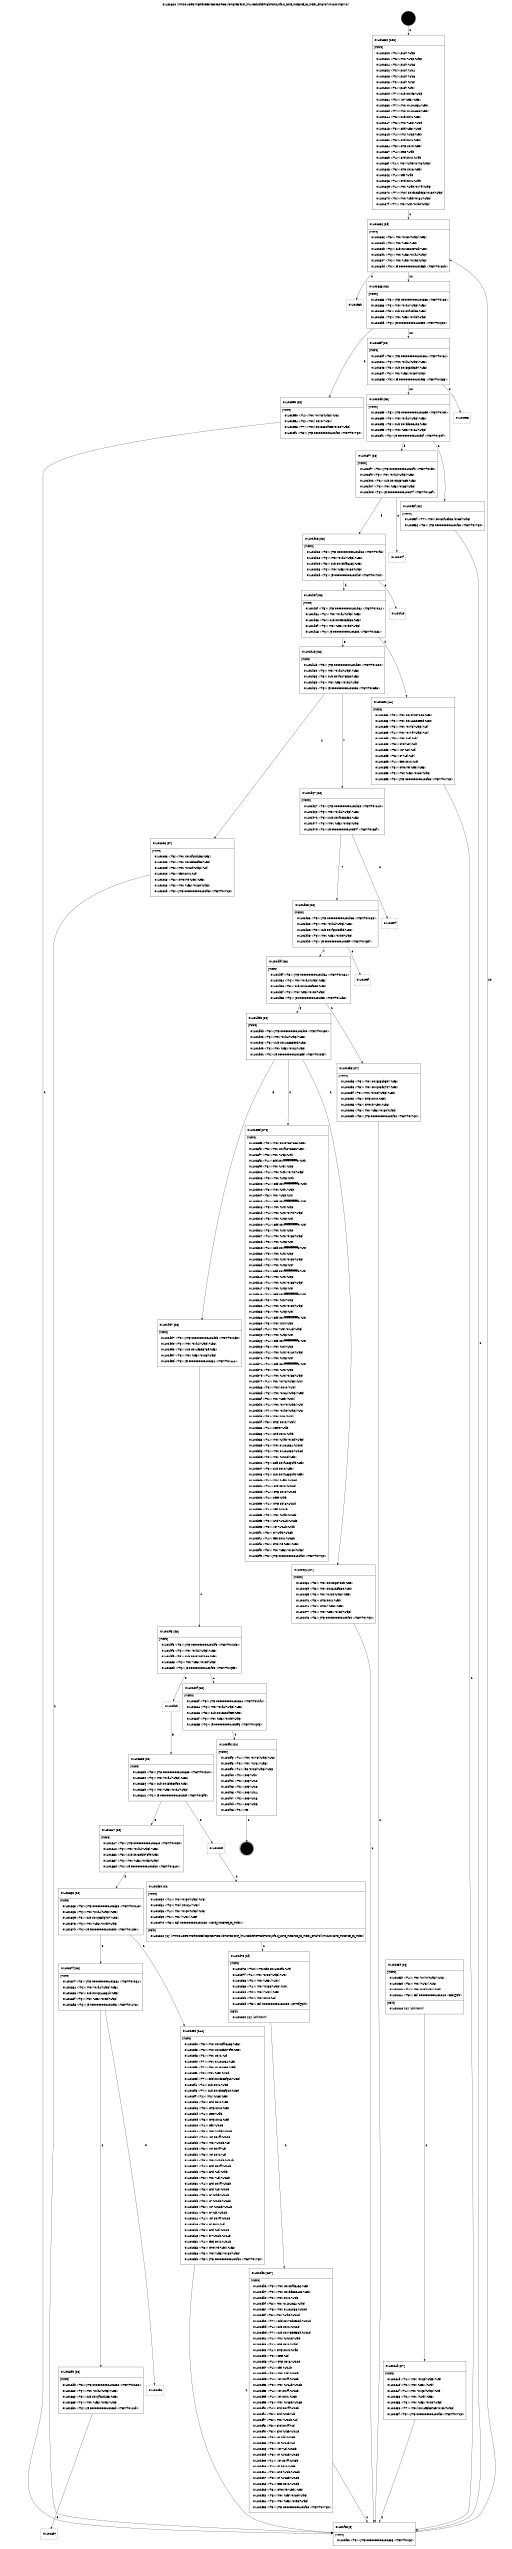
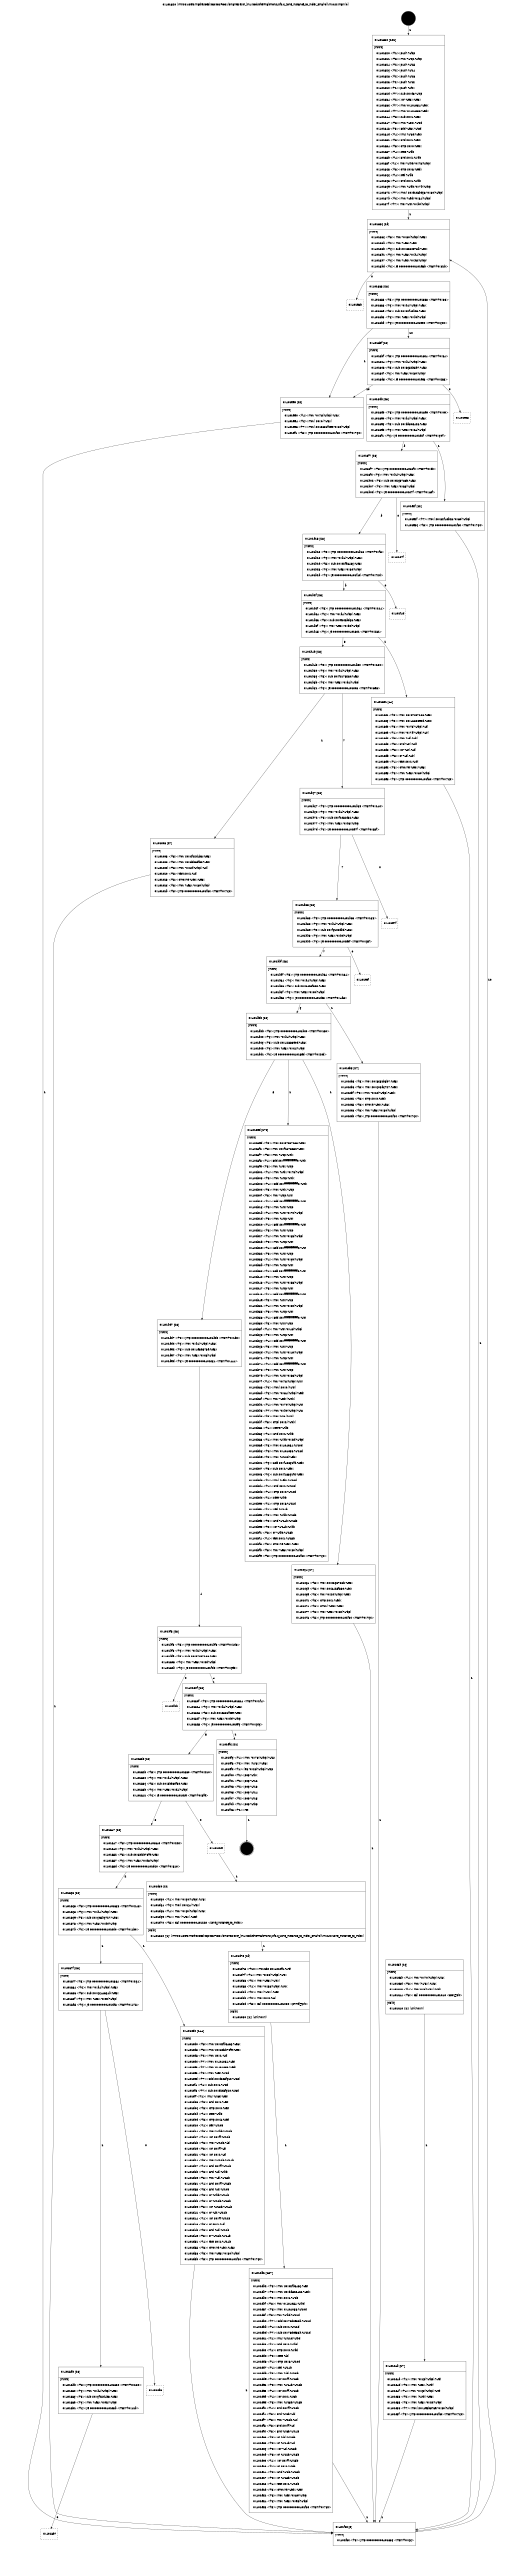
(408, 276) -> none
(408, 389) -> (364, 391)
(171, 1732) -> (198, 1741)
